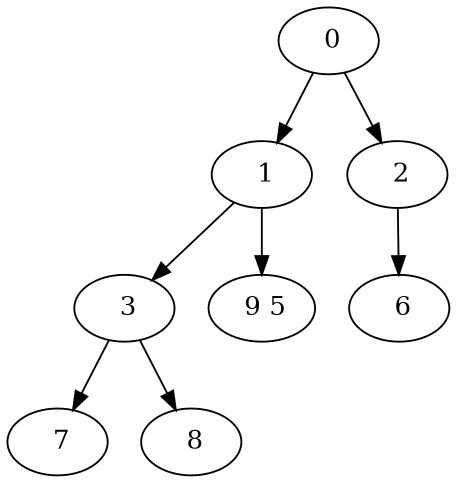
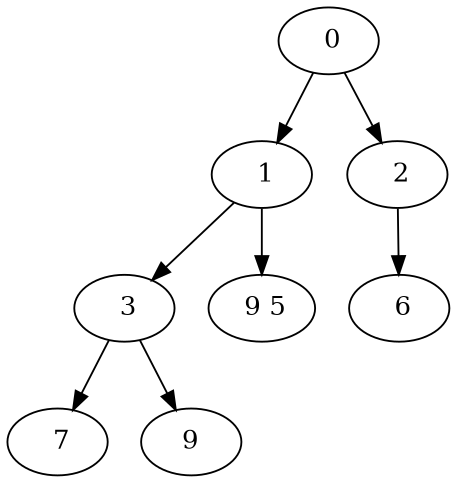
(191, 442) -> (191, 442)
